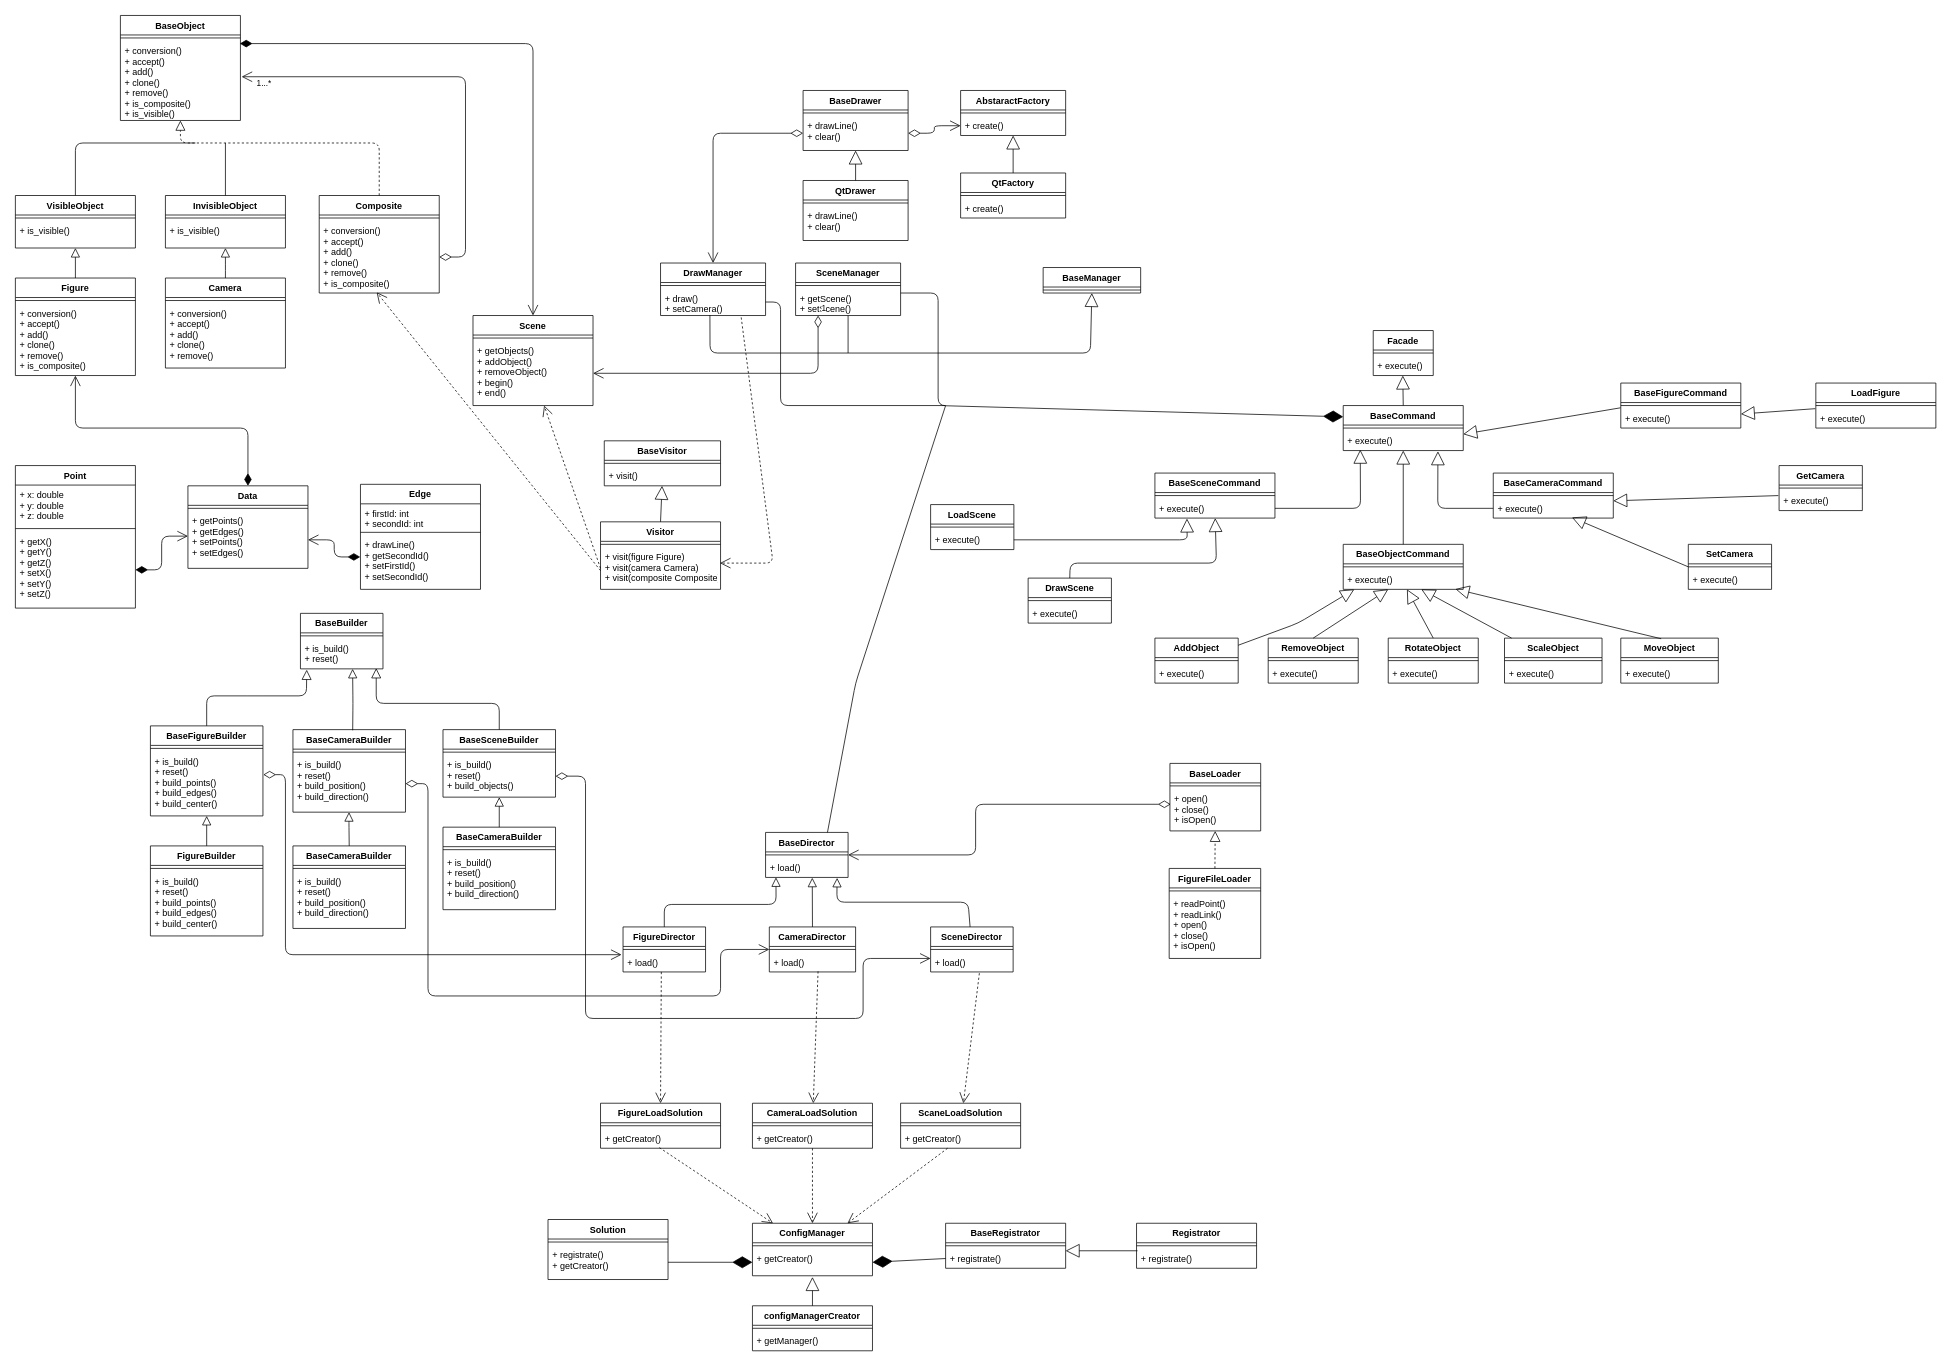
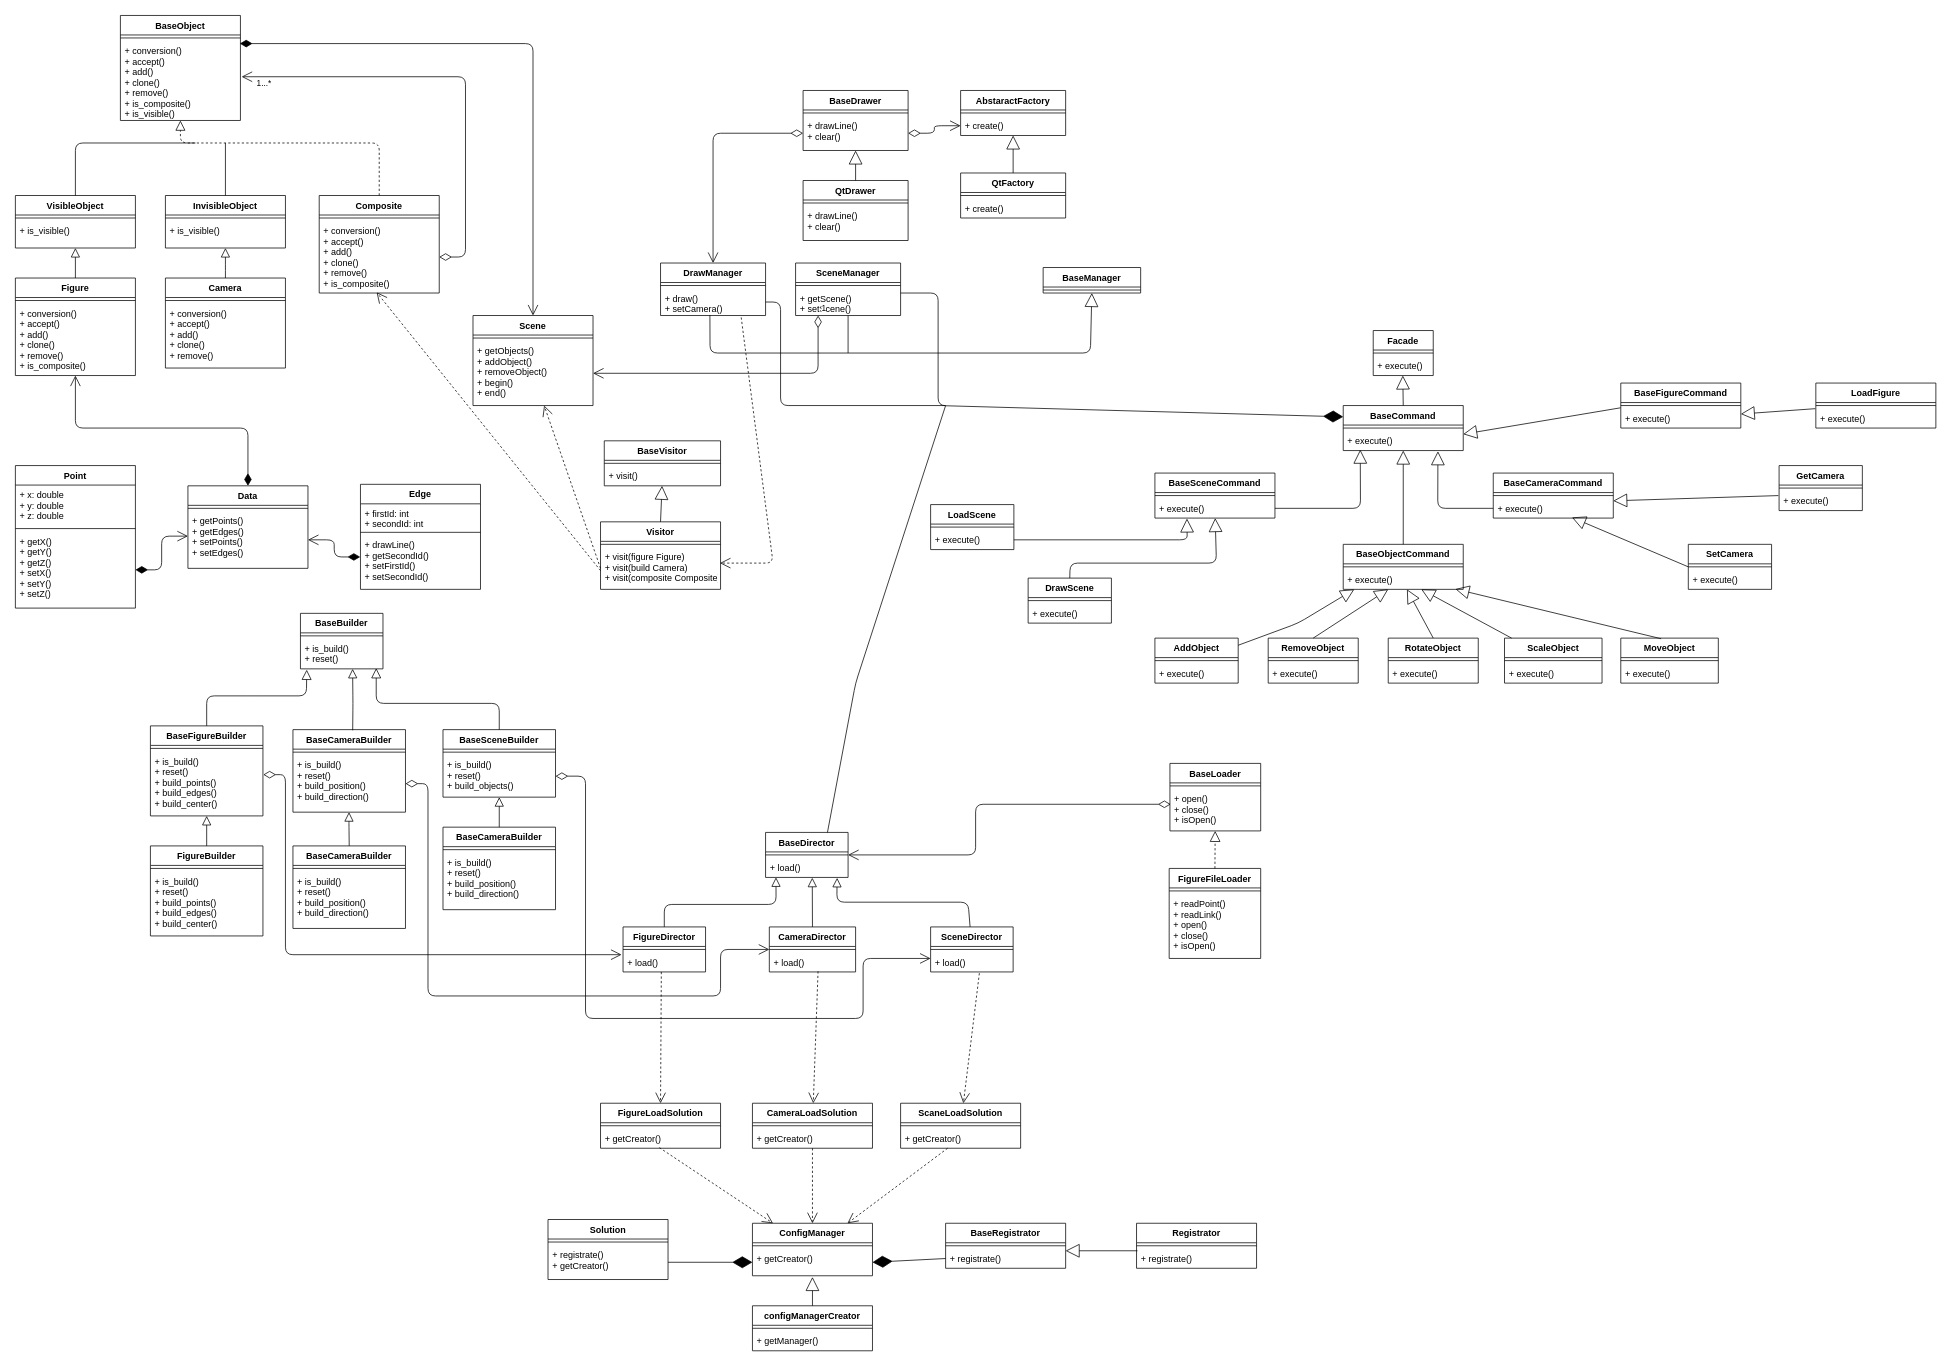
(653, 557) -> (653, 557)
